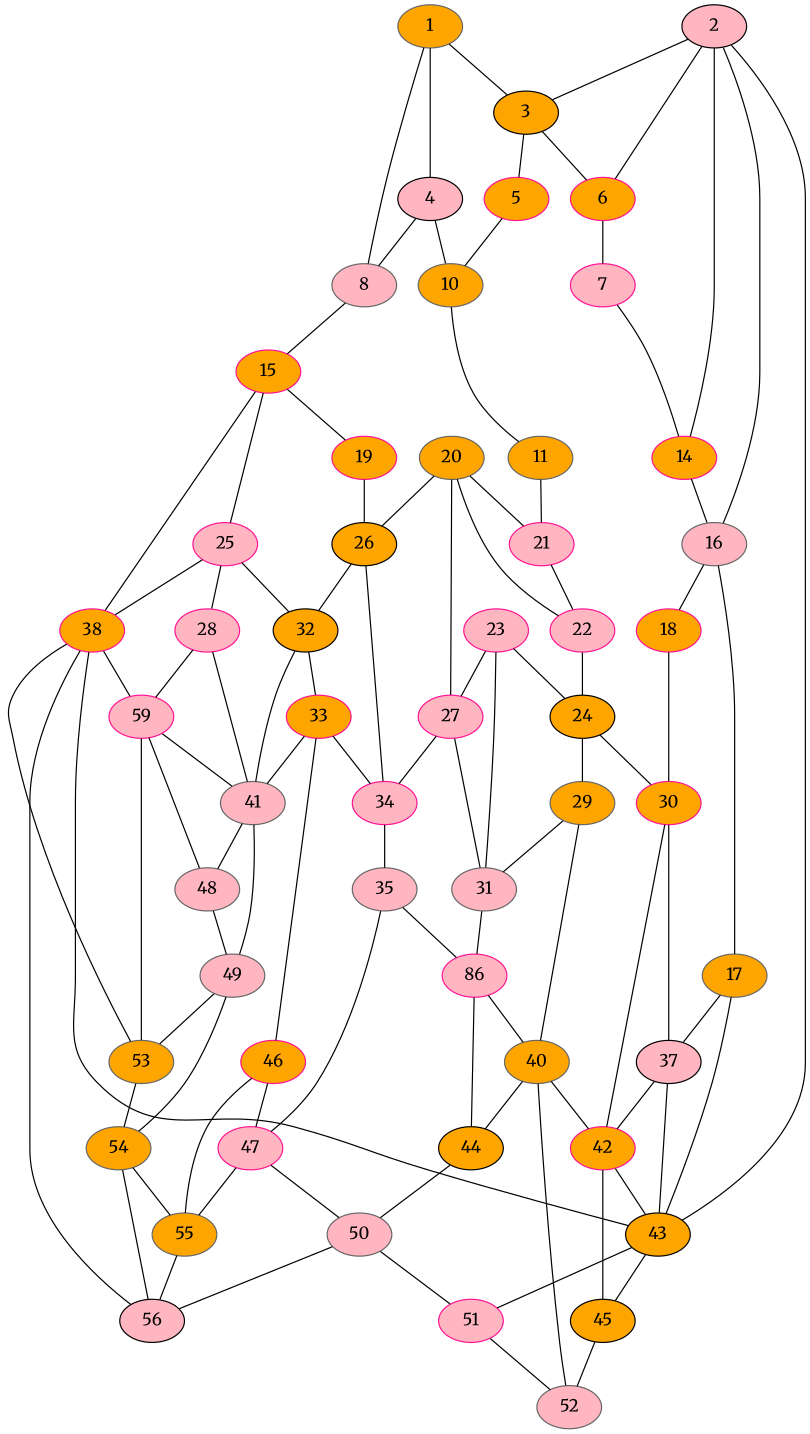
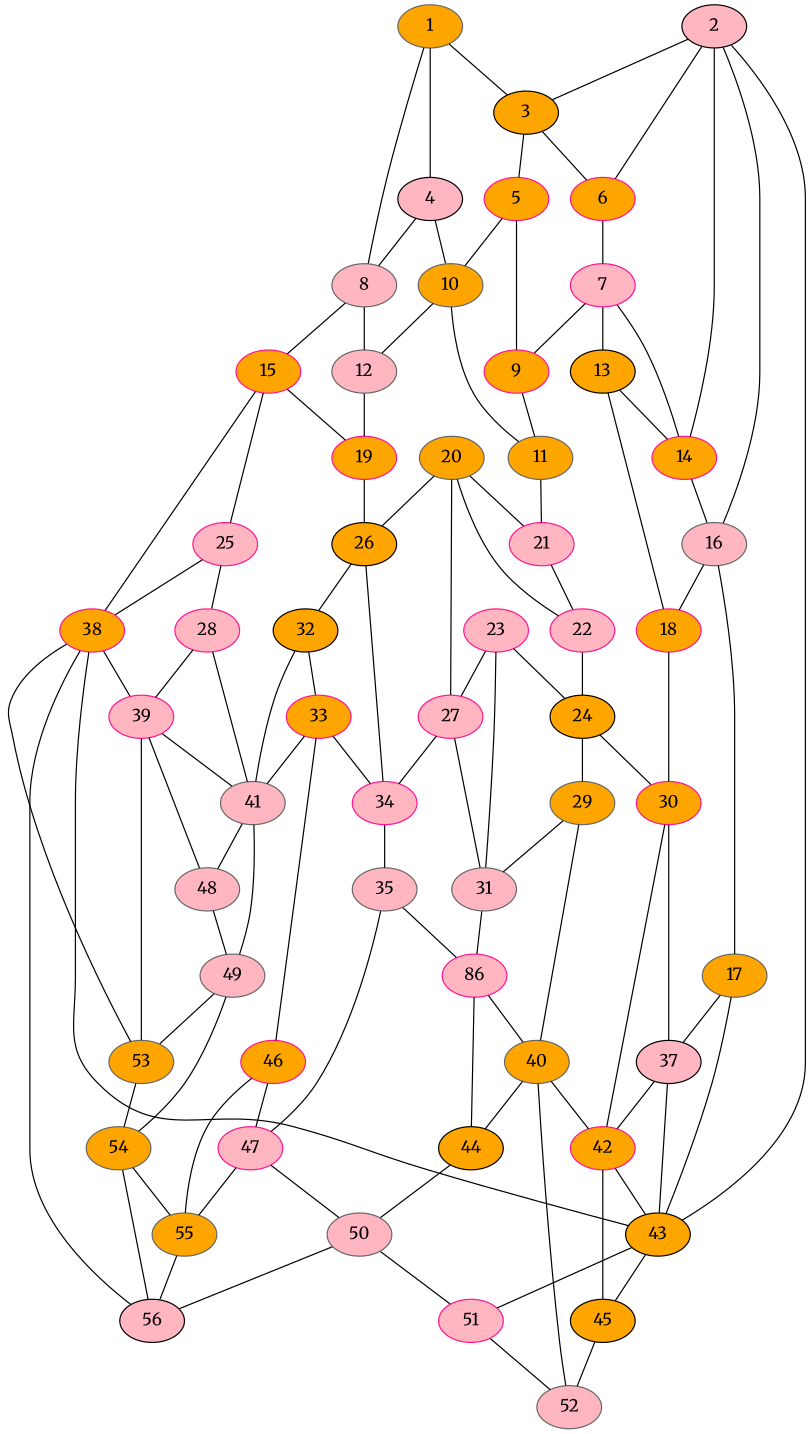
none -> (364, 372)
none -> (517, 372)
none -> (603, 372)
(265, 587) -> none
(141, 717) -> (141, 717)
